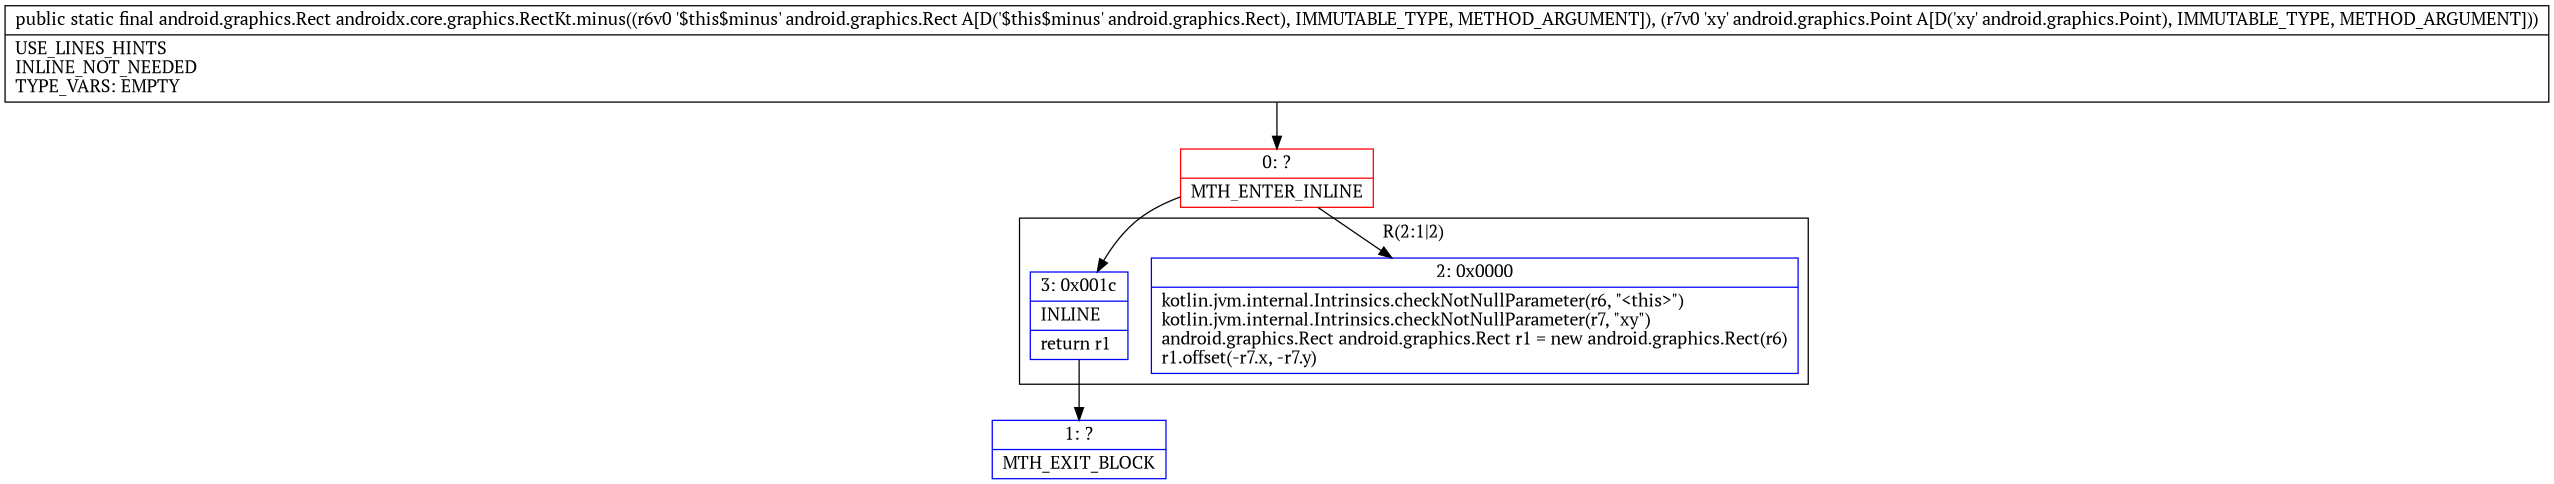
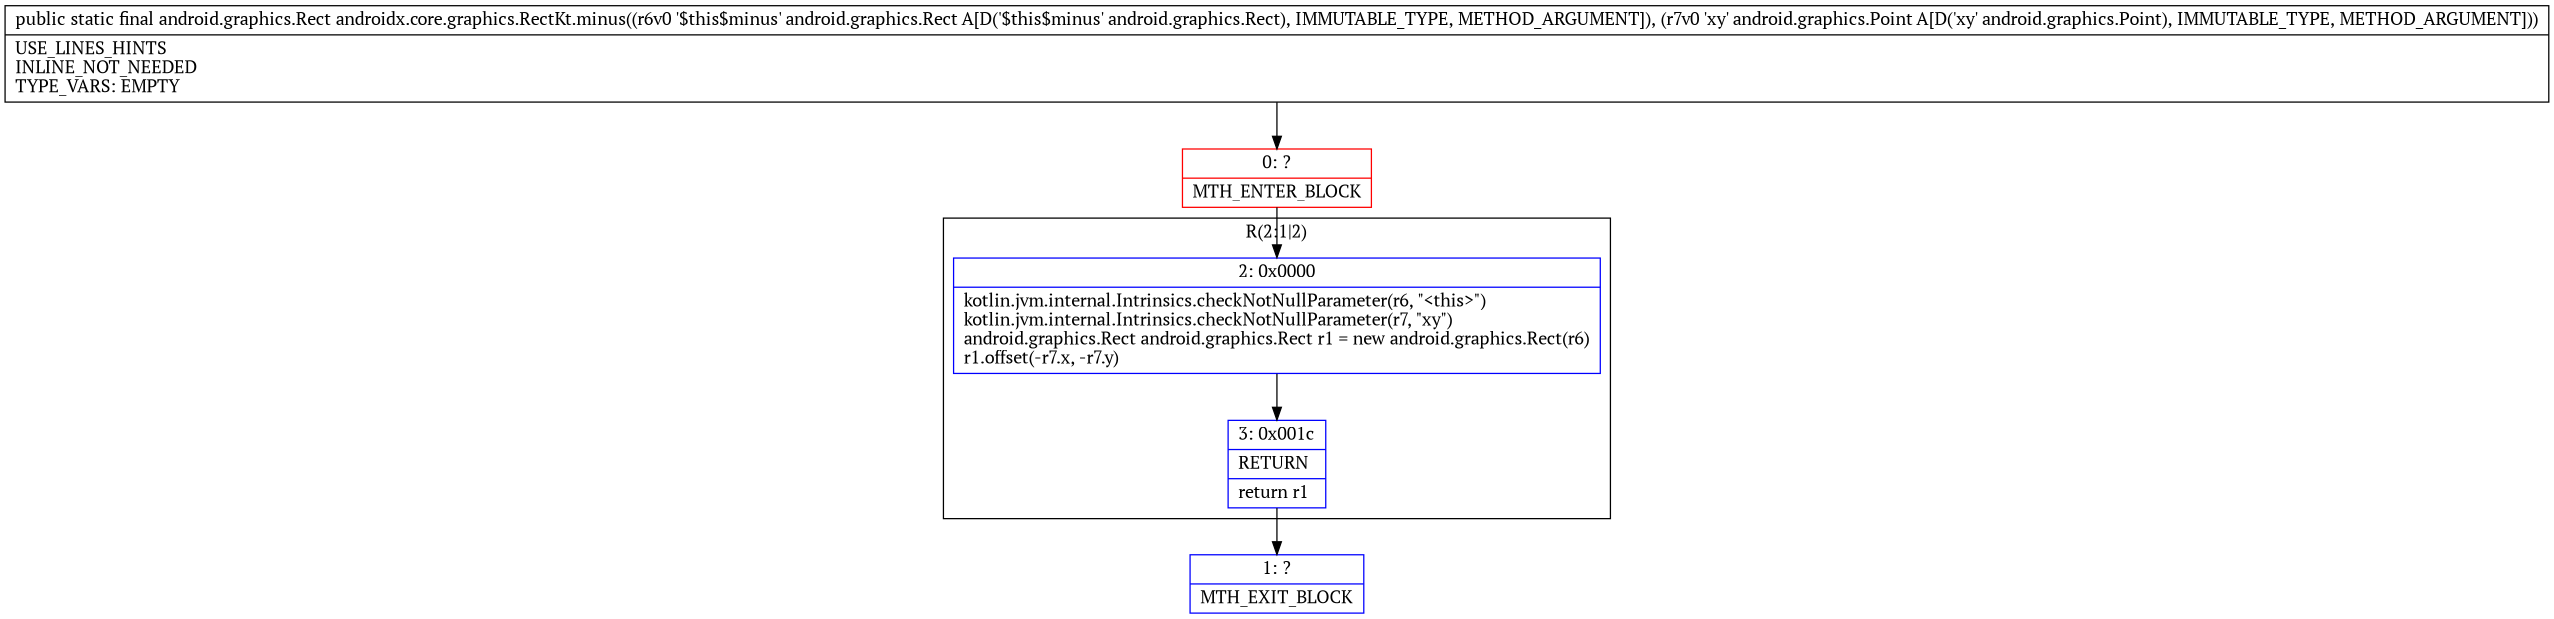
(1277, 192) -> (1277, 192)
(1130, 227) -> (1277, 390)
(1071, 315) -> (1274, 463)
